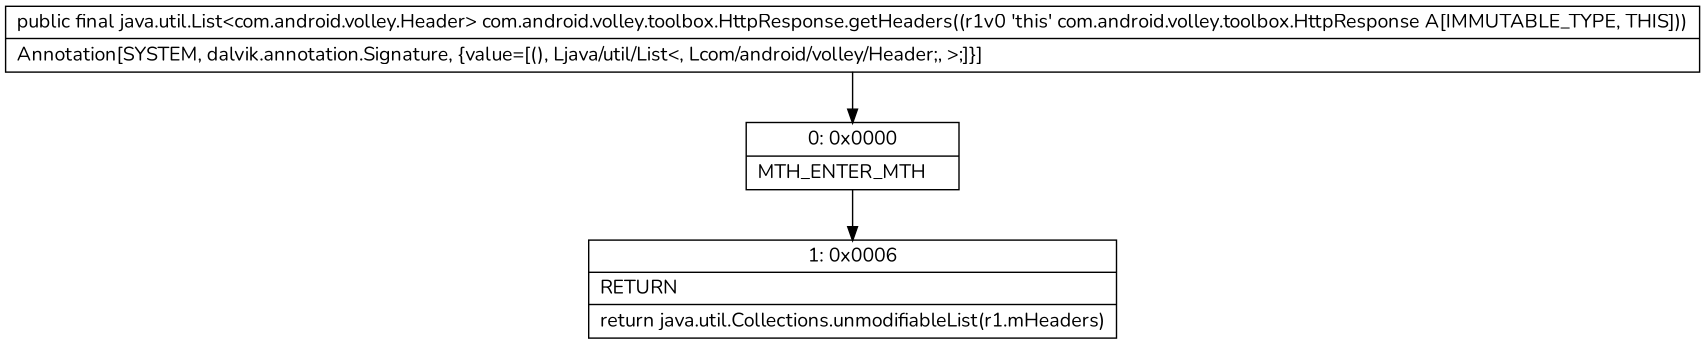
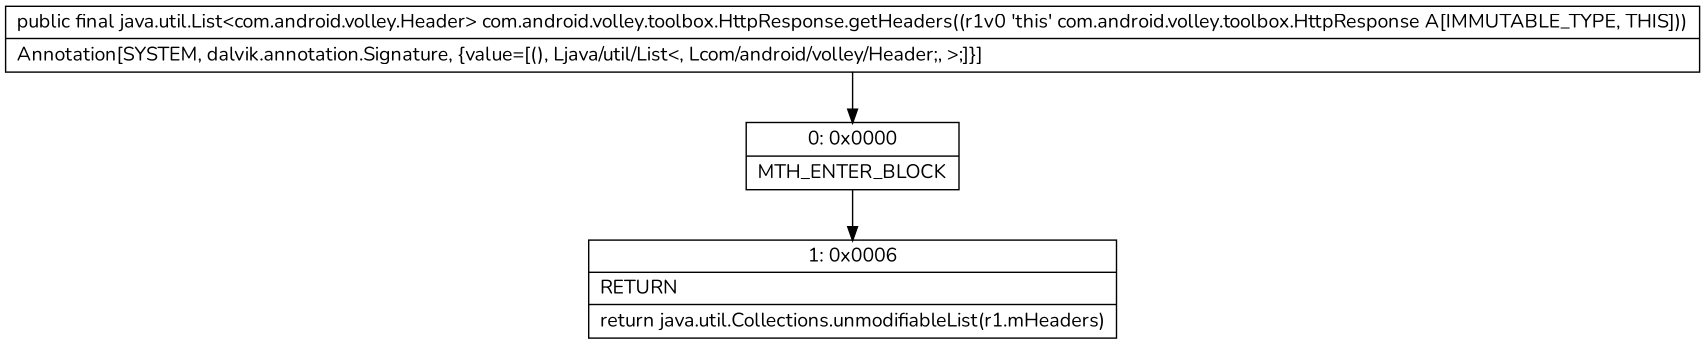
(842, 172) -> (853, 172)
